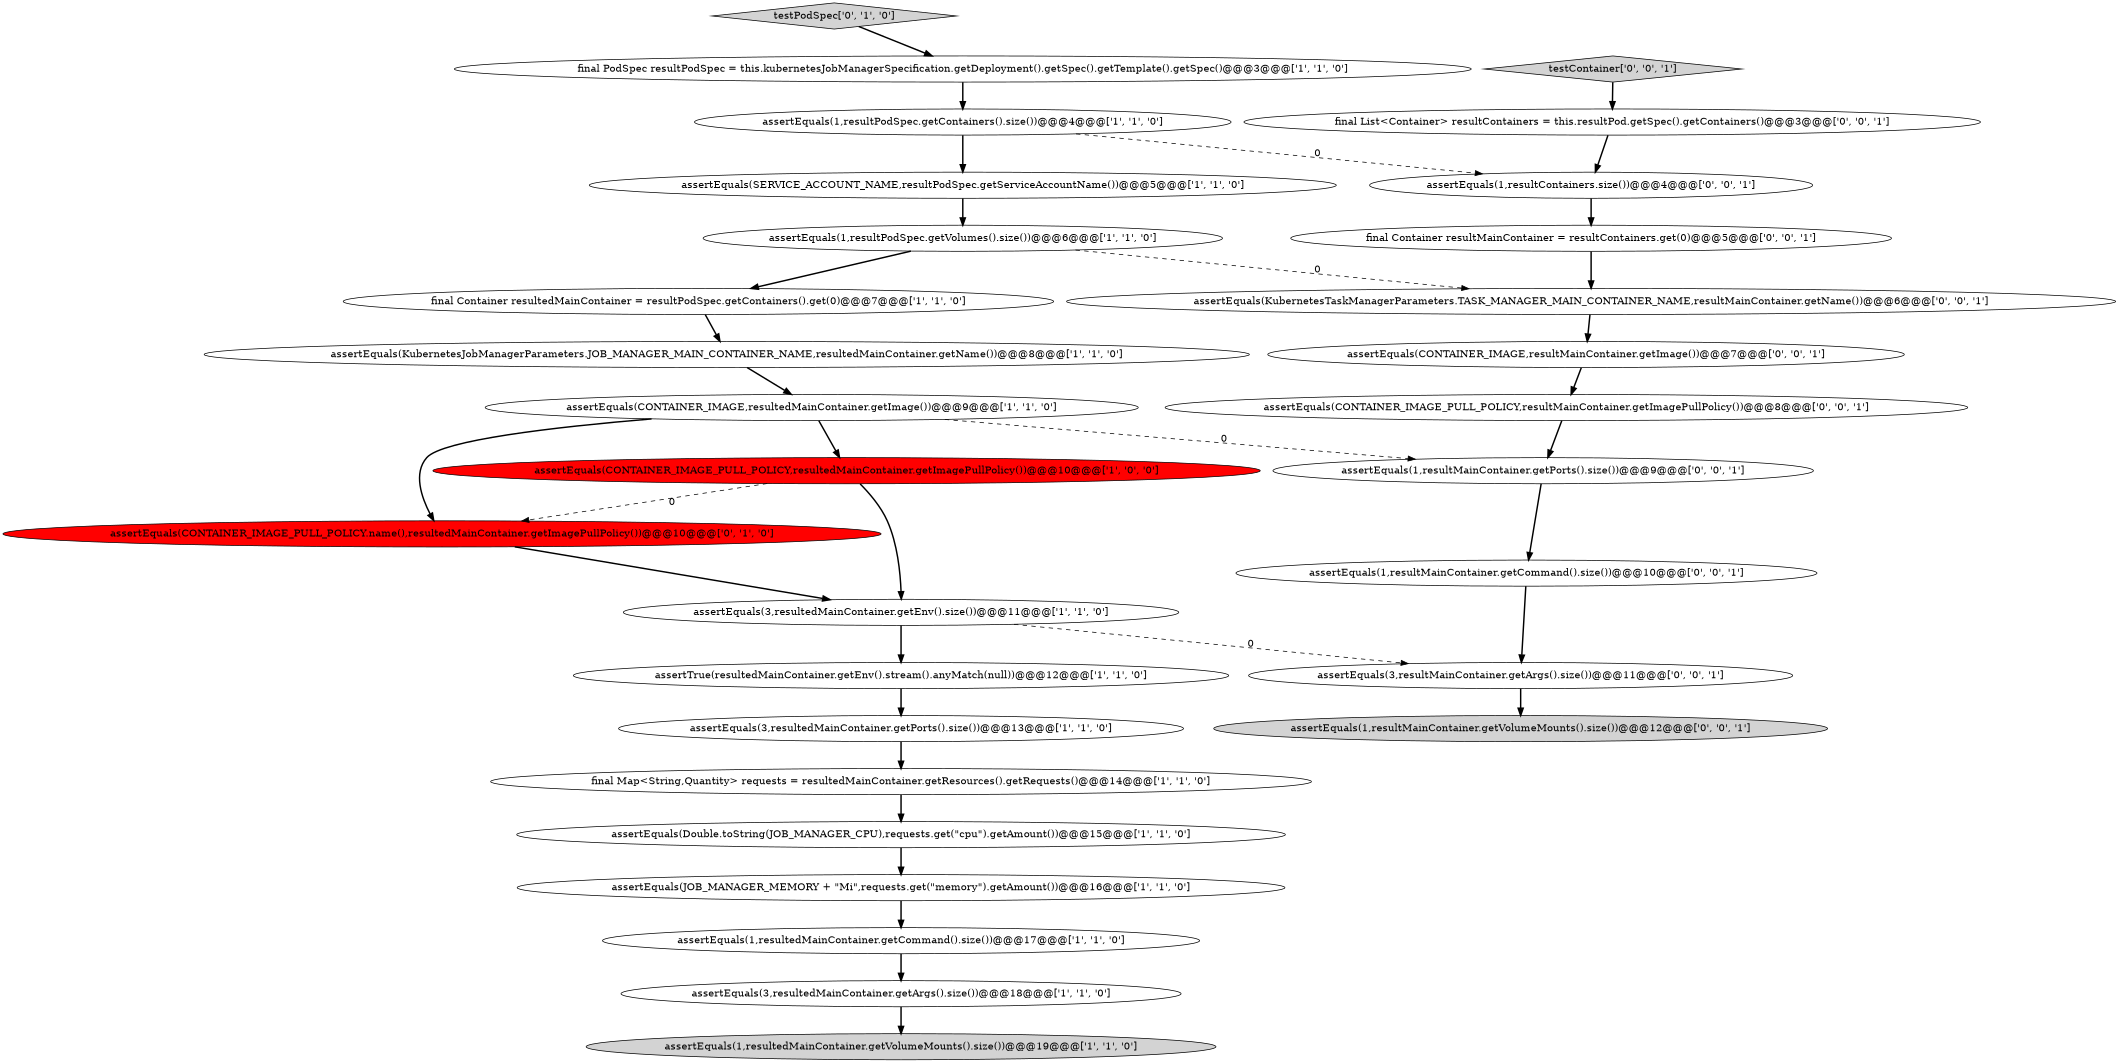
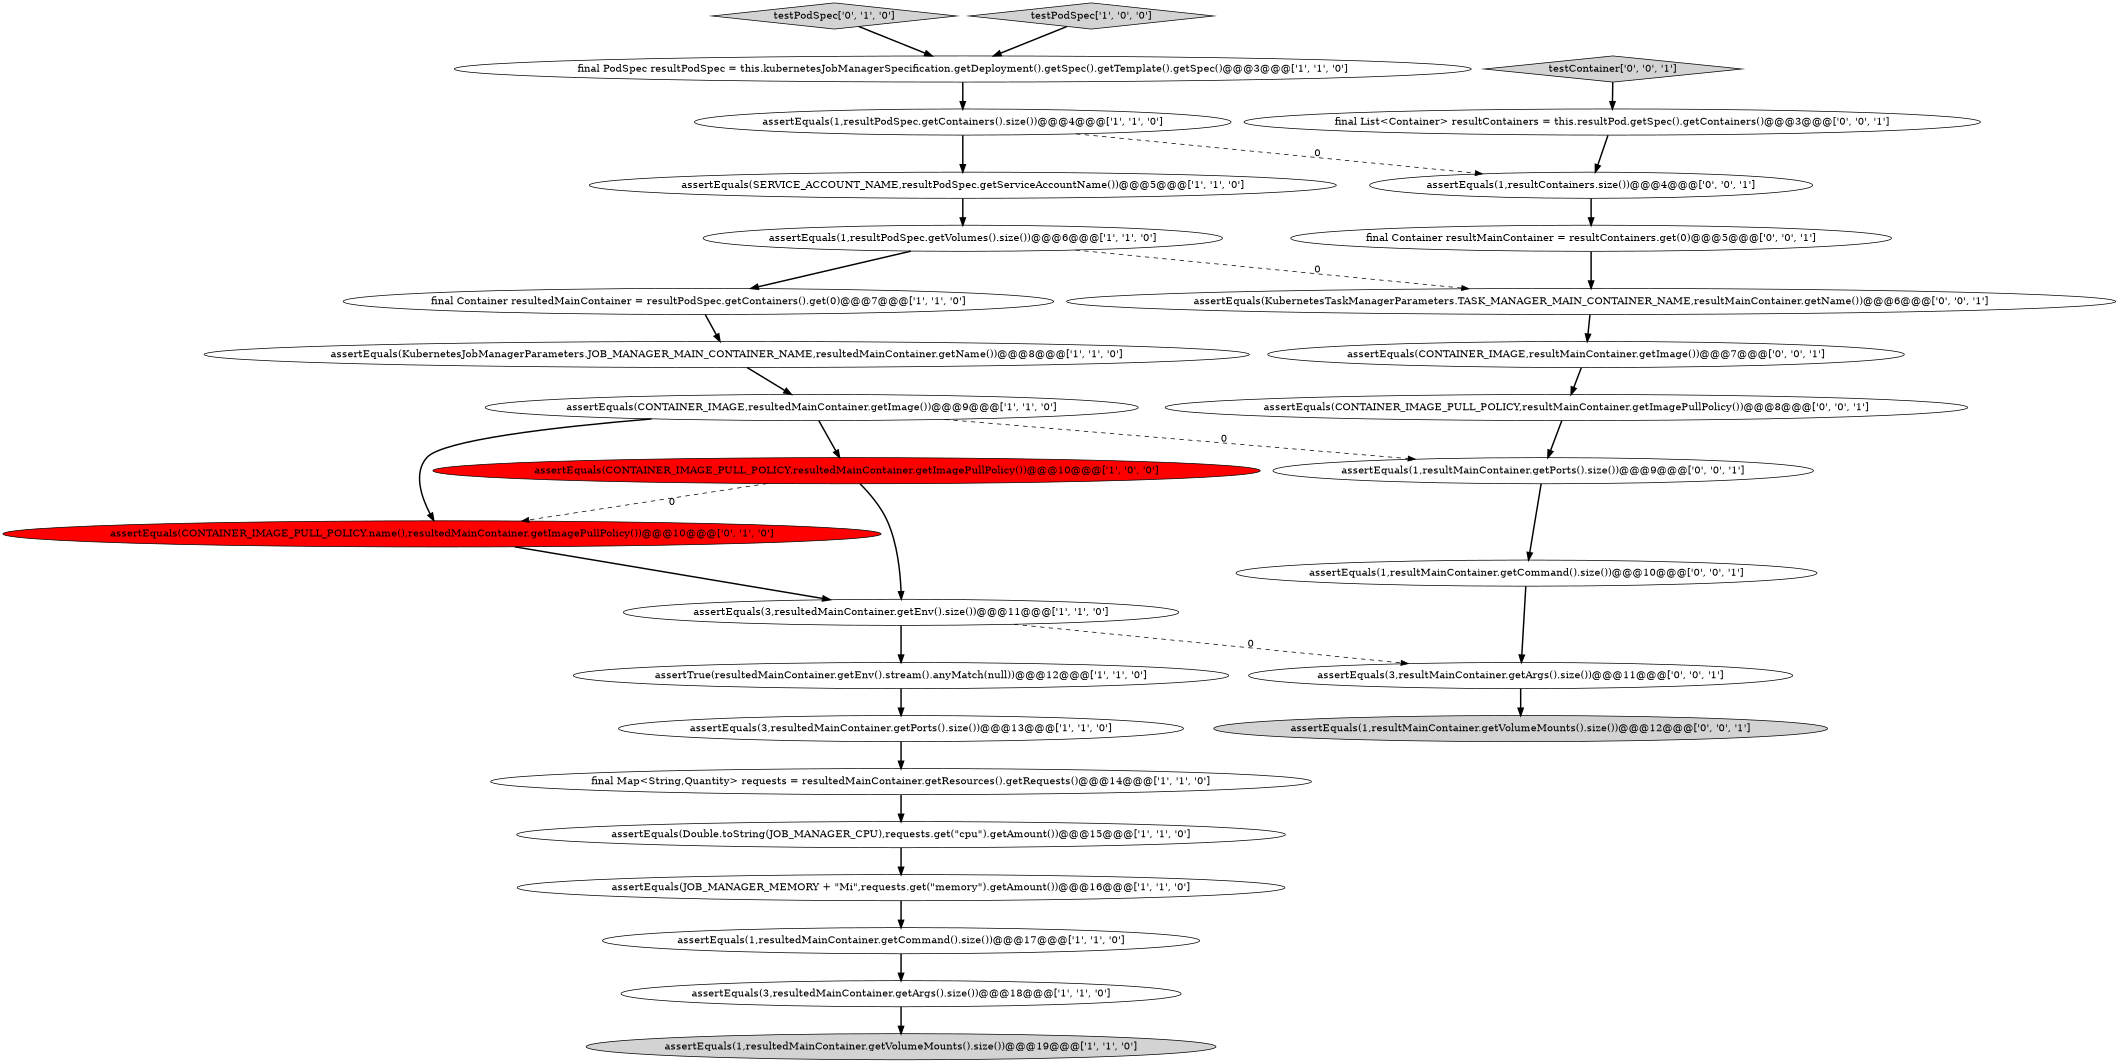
none -> (1091, 16)
